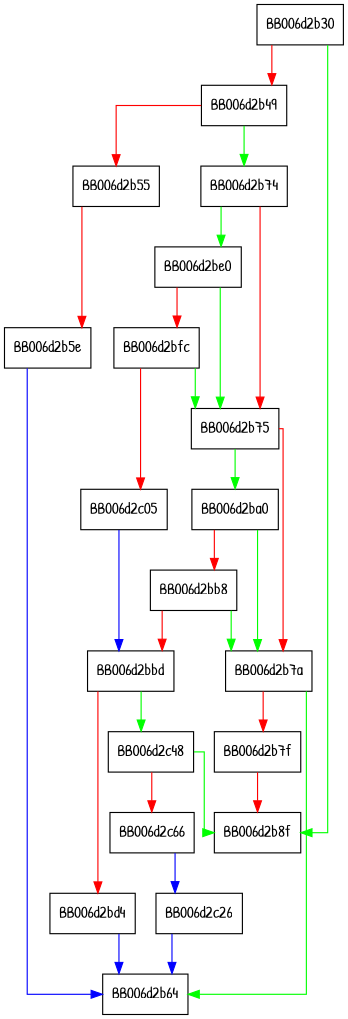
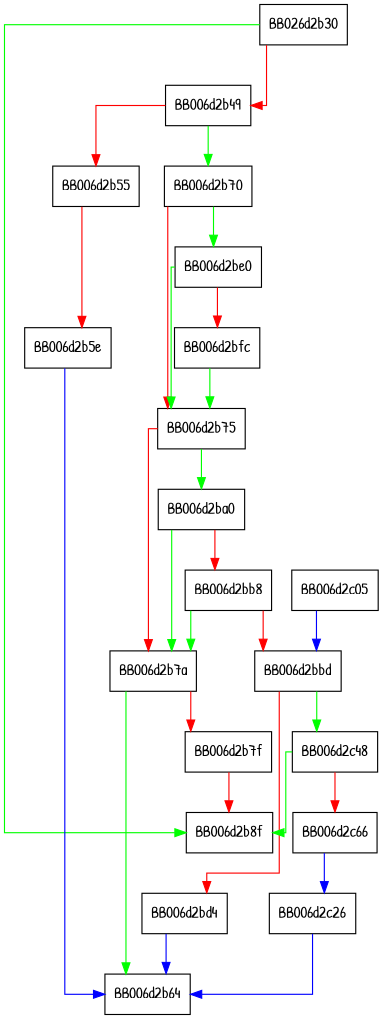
(300, 25) -> (304, 25)
(244, 186) -> (208, 186)
(141, 423) -> none
